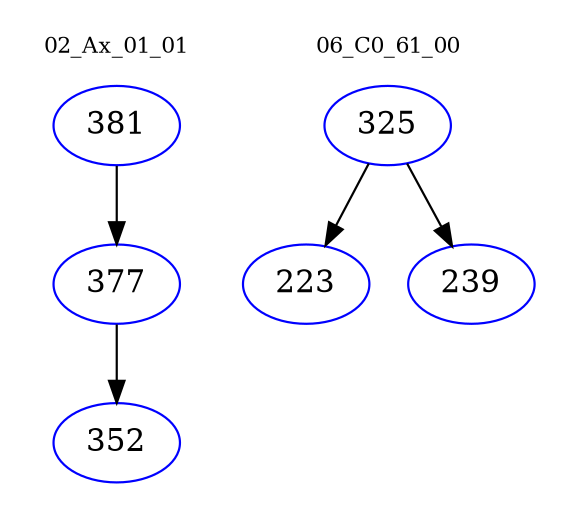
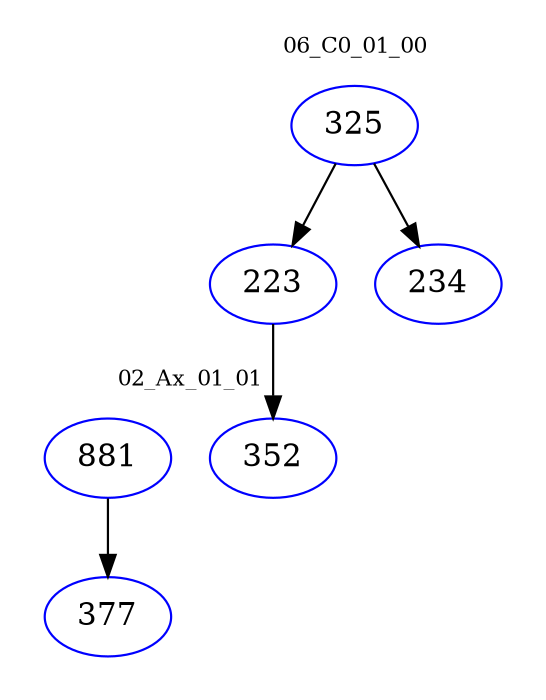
(389, 47) -> (356, 47)
(117, 126) -> (108, 458)
(471, 284) -> (438, 284)
(117, 353) -> (273, 372)
